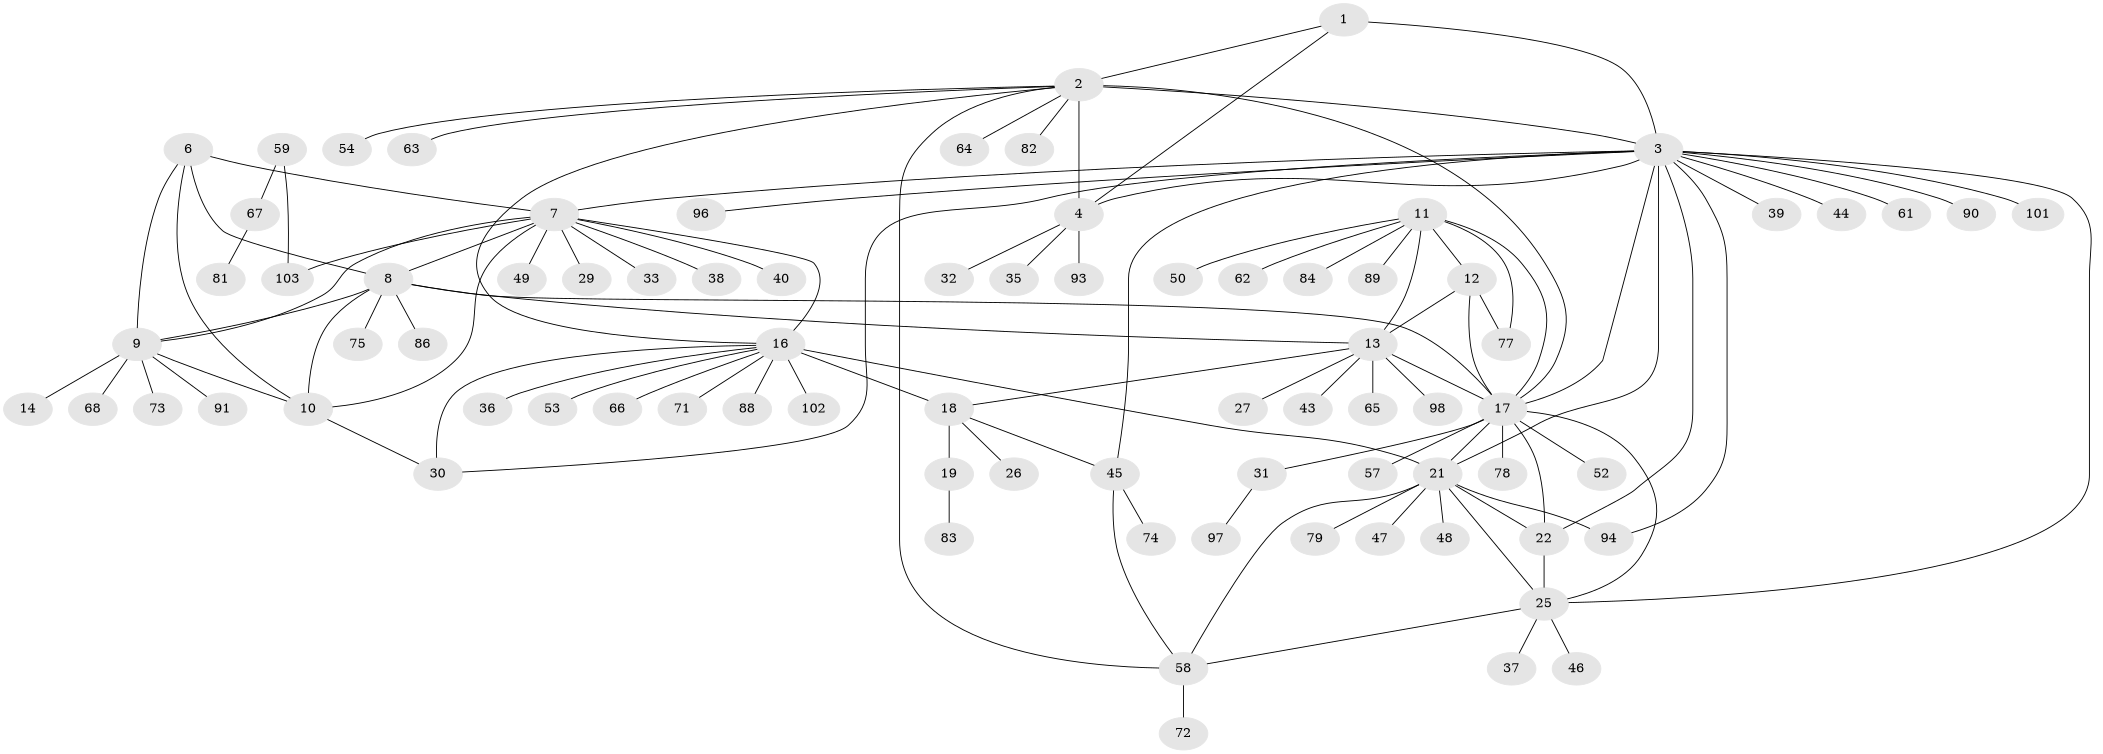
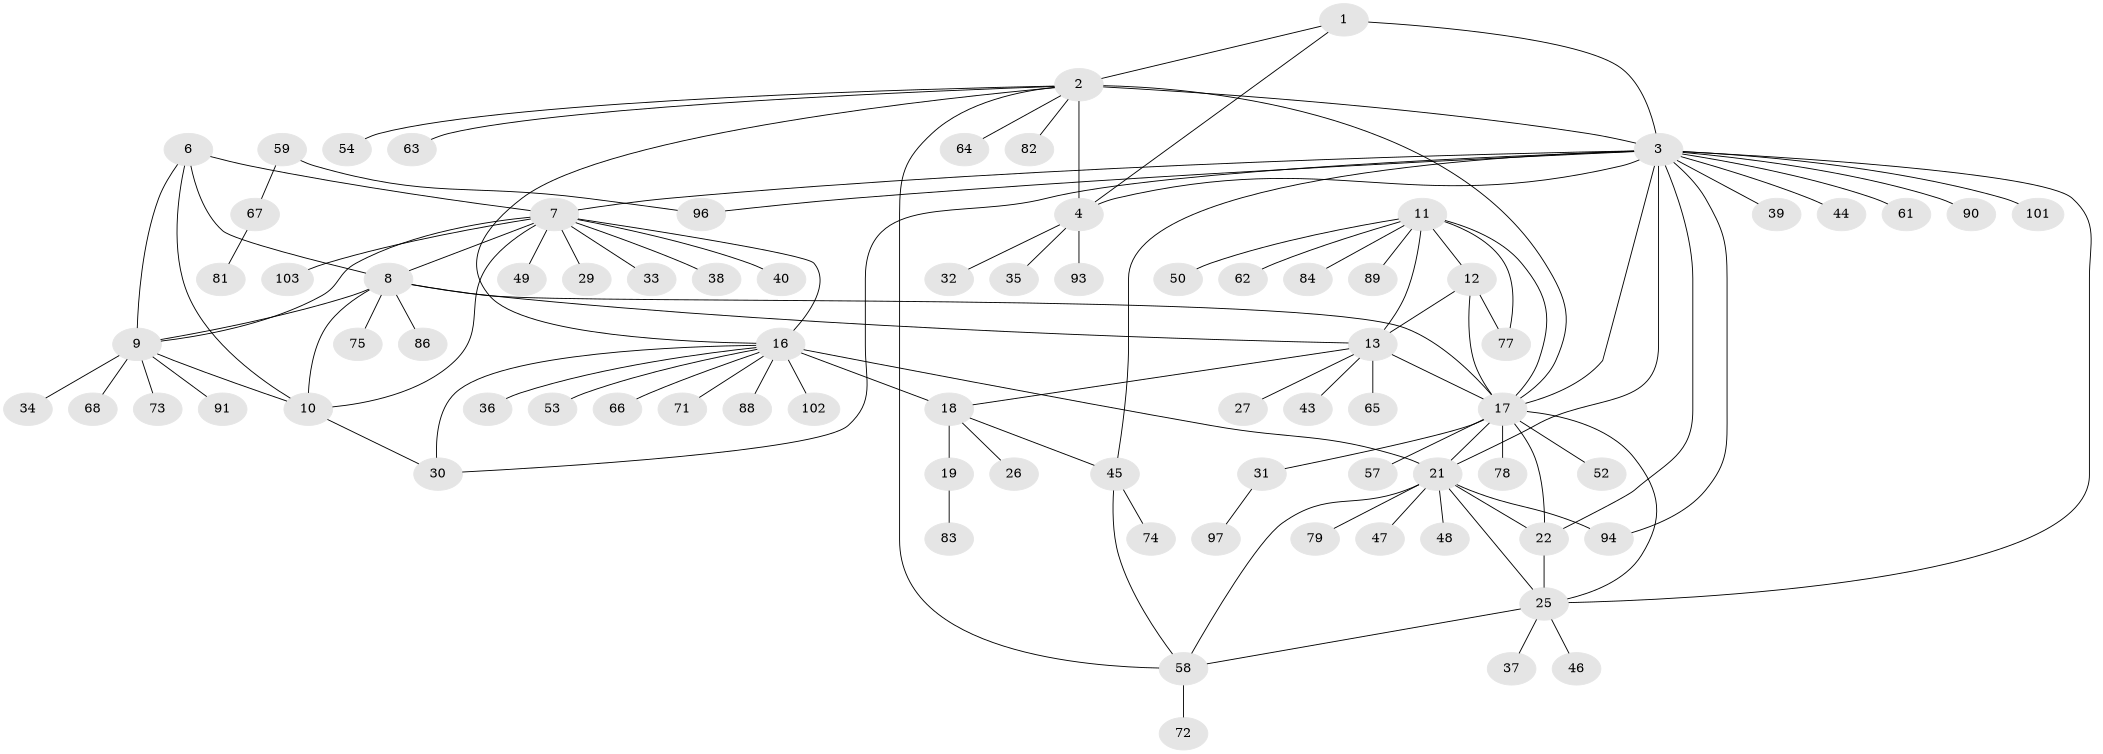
(288, 214) -> (488, 191)
(28, 409) -> (28, 409)
(1438, 409) -> none
